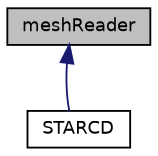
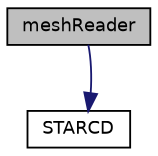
(67, 87) -> (91, 69)
